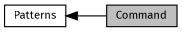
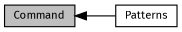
(92, 16) -> (101, 16)
